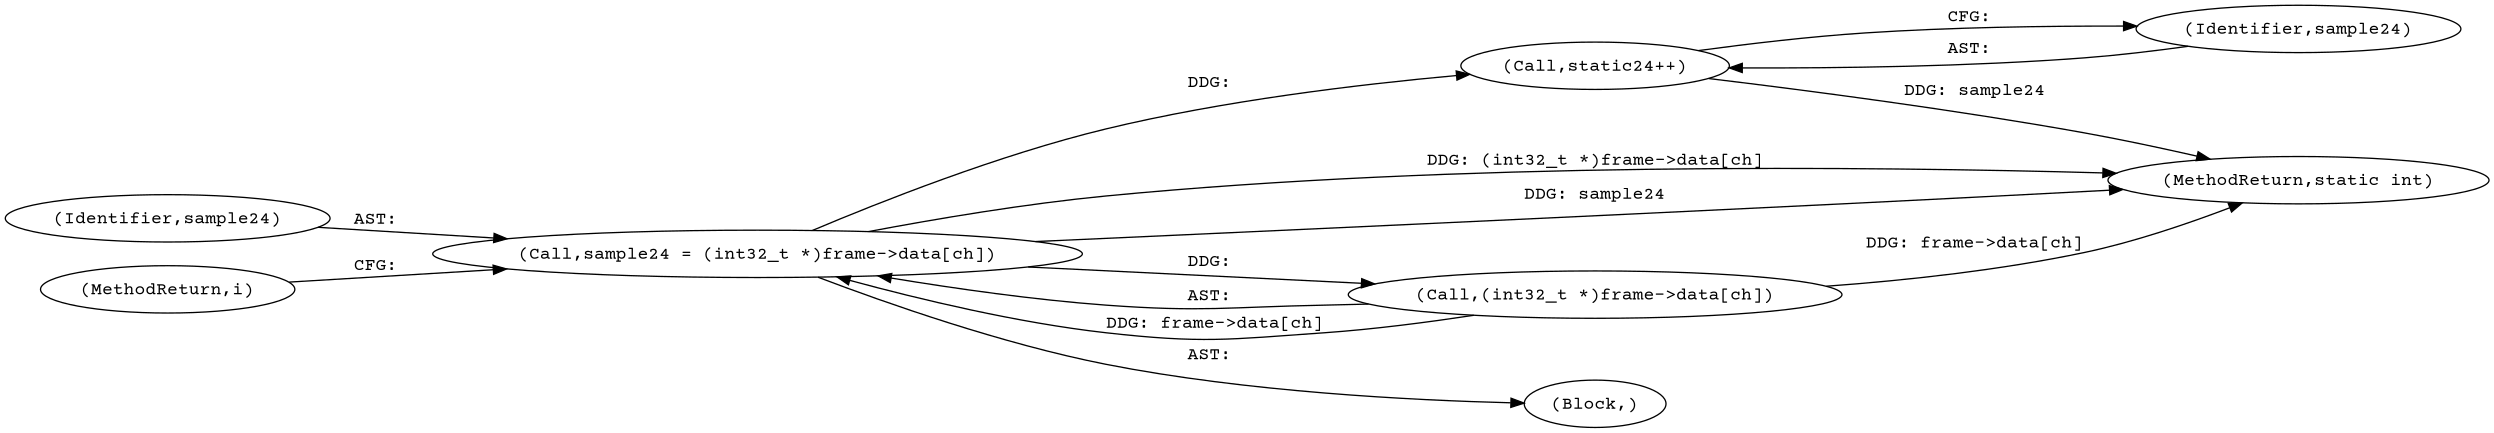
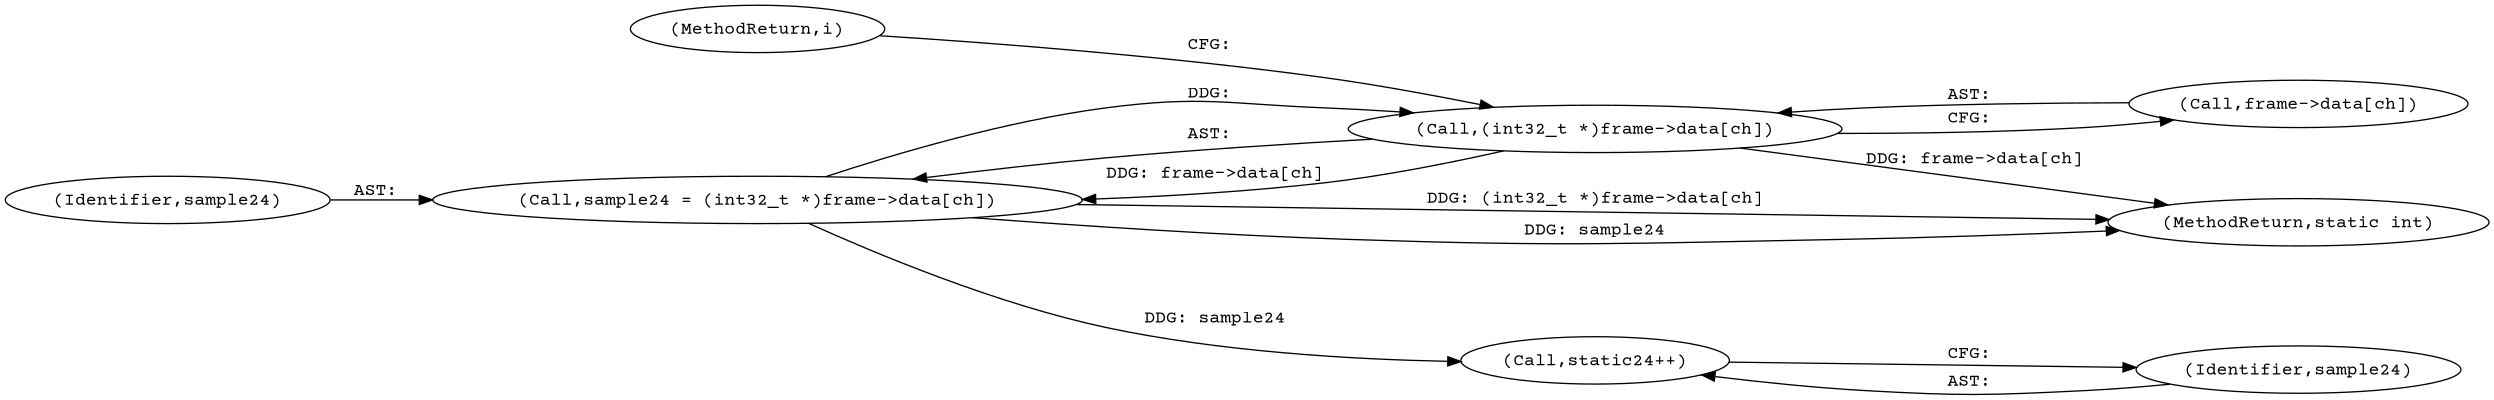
(1215, 82) -> (1215, 318)
none -> (2298, 104)
(1954, 112) -> none
(391, 276) -> (1181, 61)
(1595, 404) -> none
